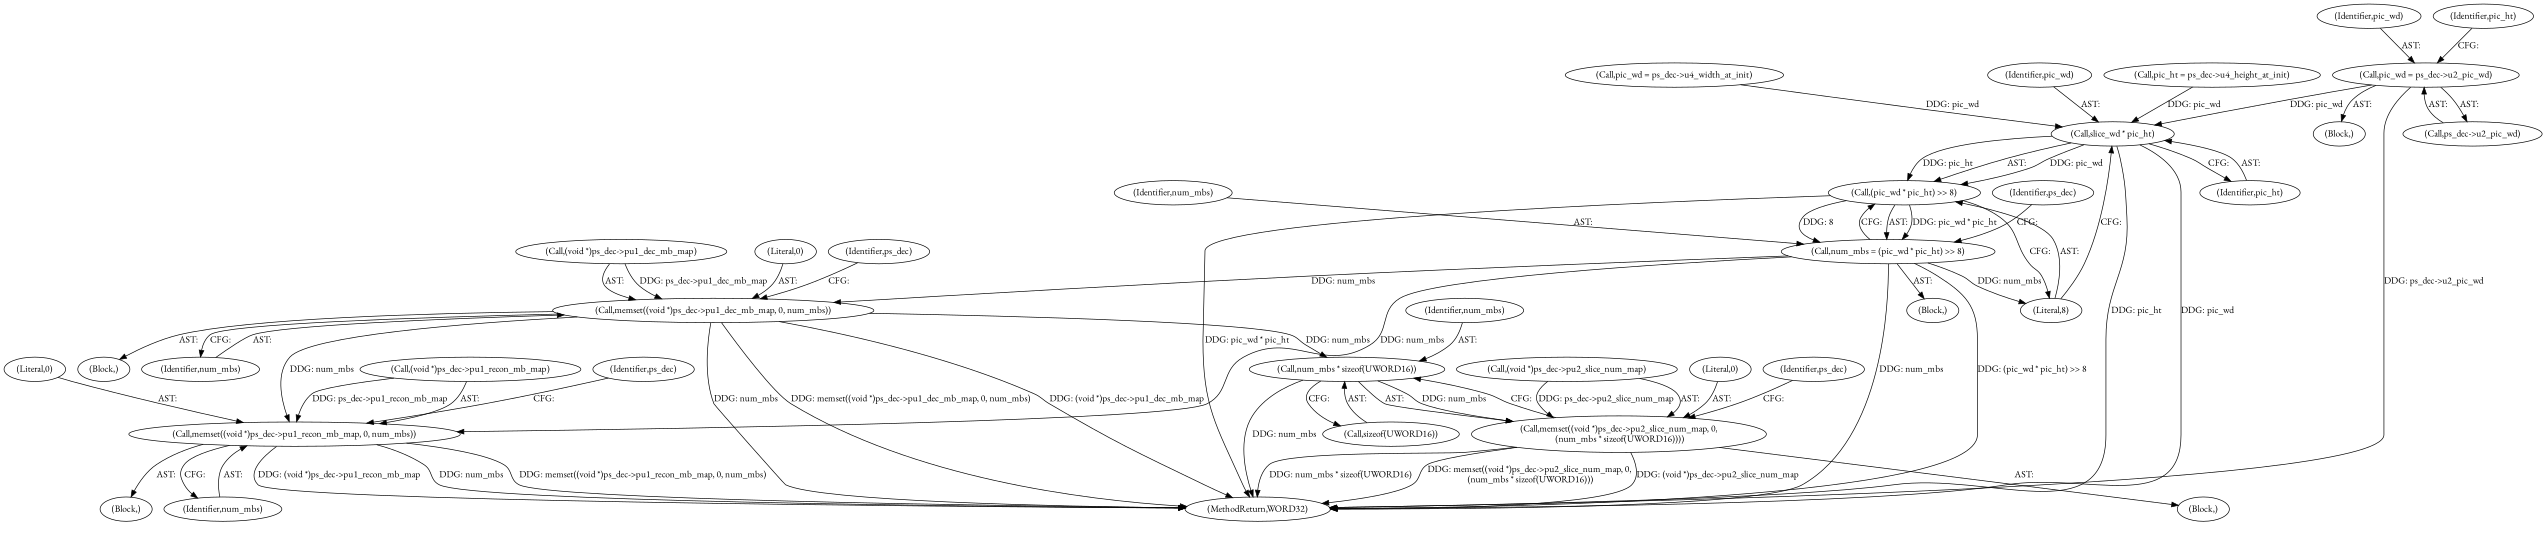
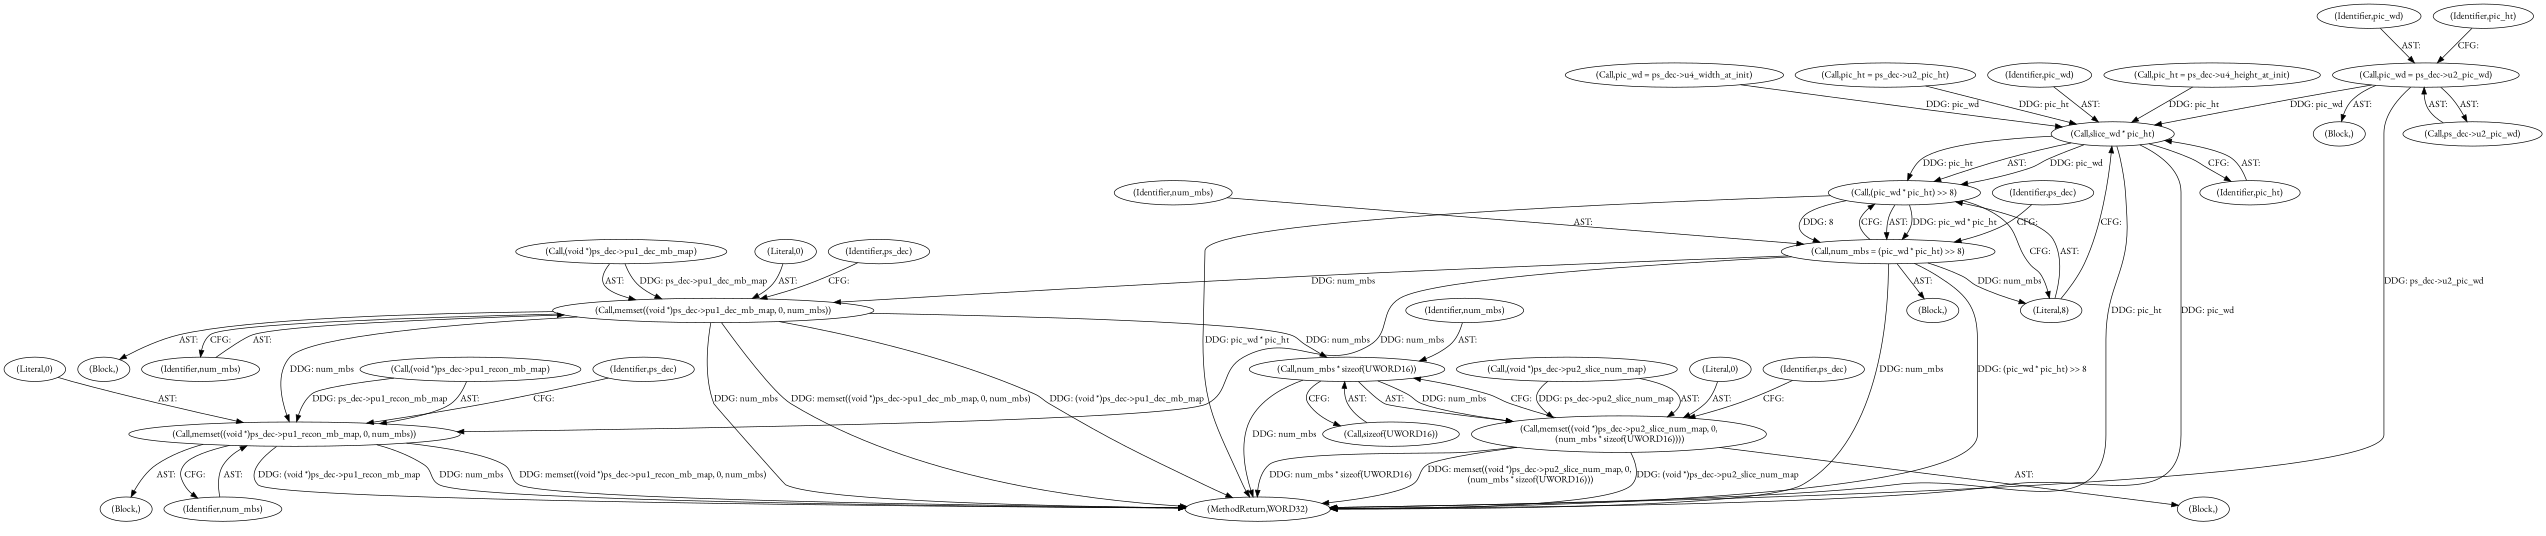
none -> (1885, 75)
(2194, 105) -> (2194, 105)
